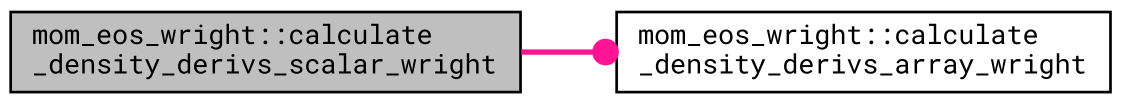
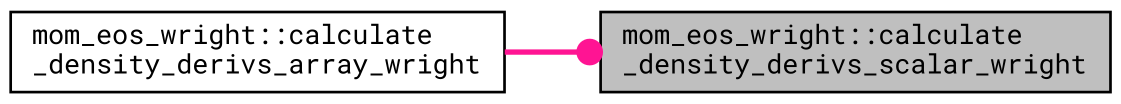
(558, 52) -> (542, 52)
